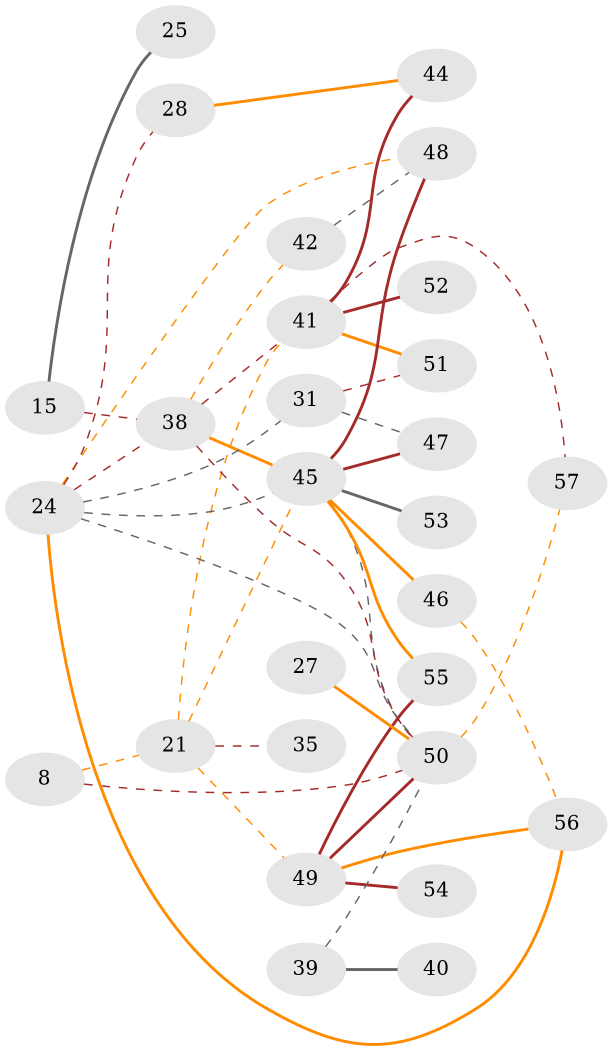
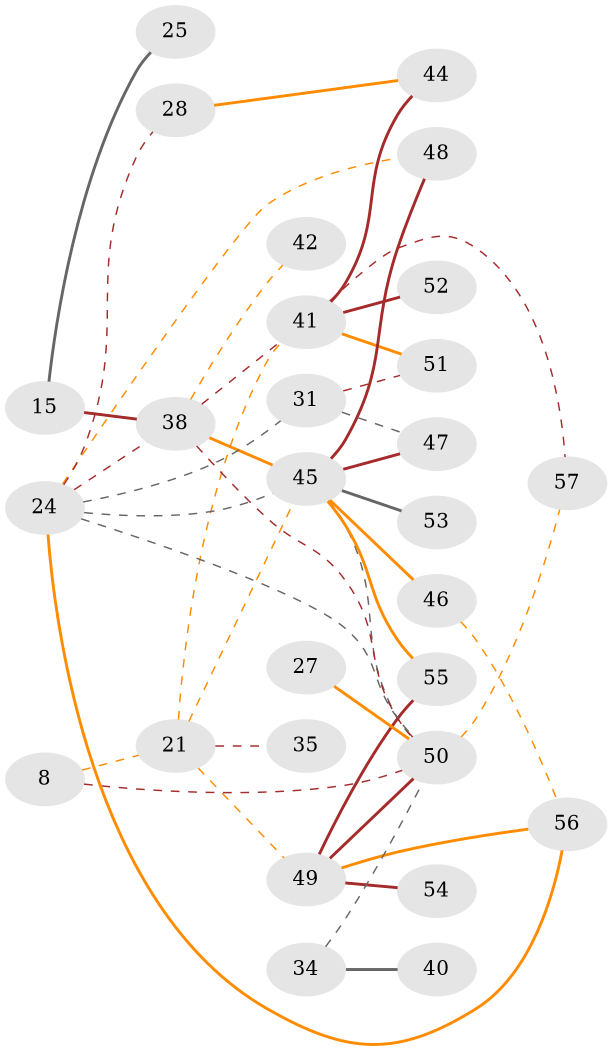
(360, 207) -> none
(120, 417) -> (120, 417)
(306, 970) -> (306, 970)
